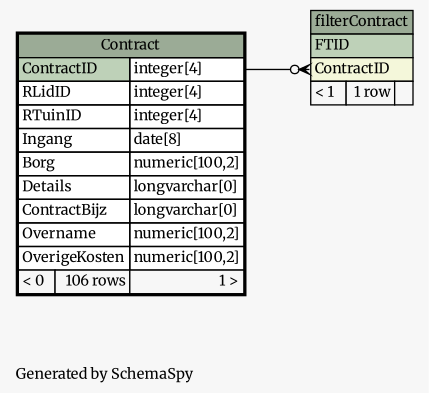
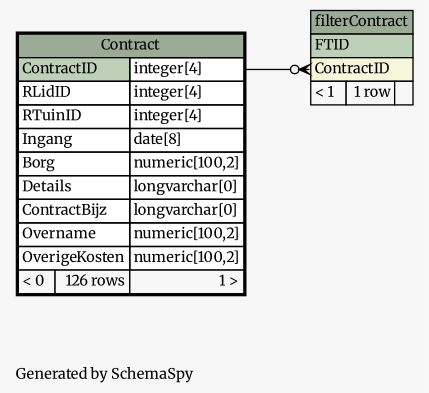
(96, 281) -> (96, 281)
